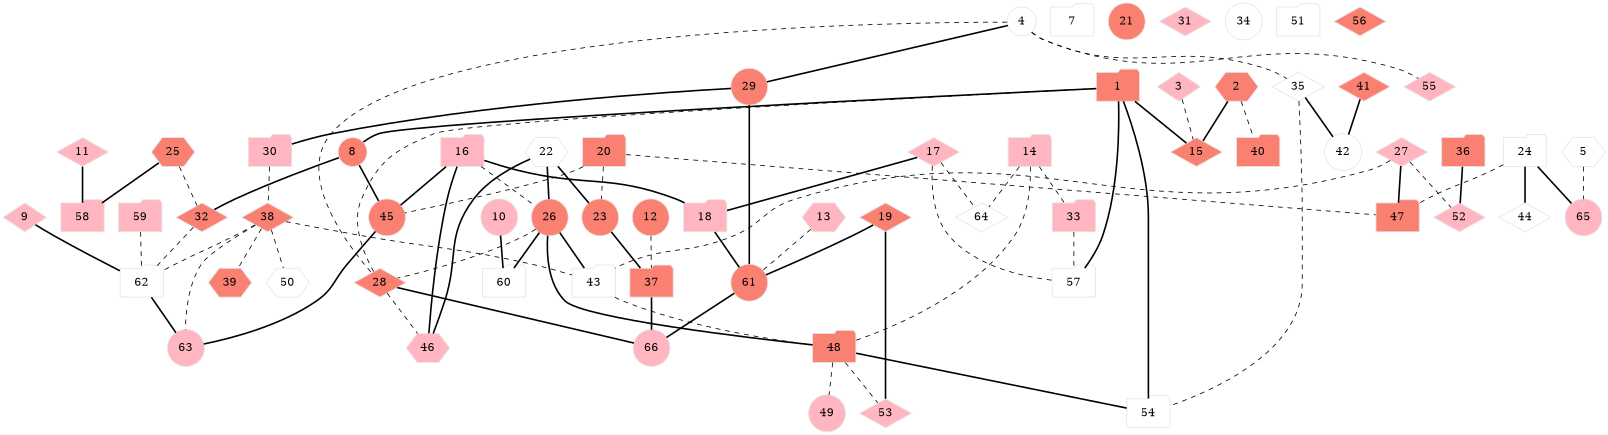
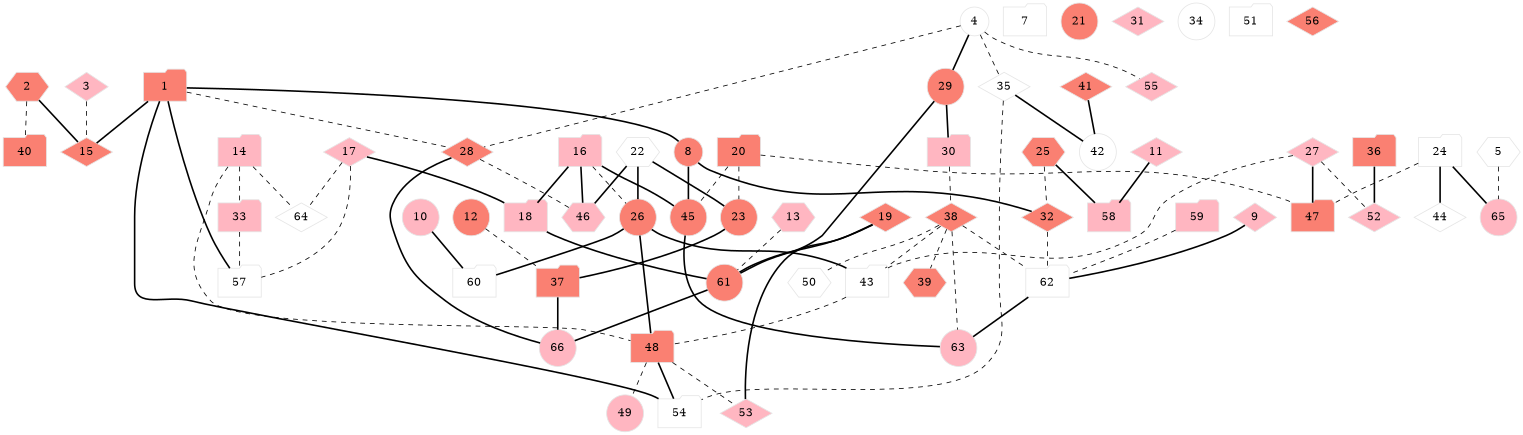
(468, 258) -> none
